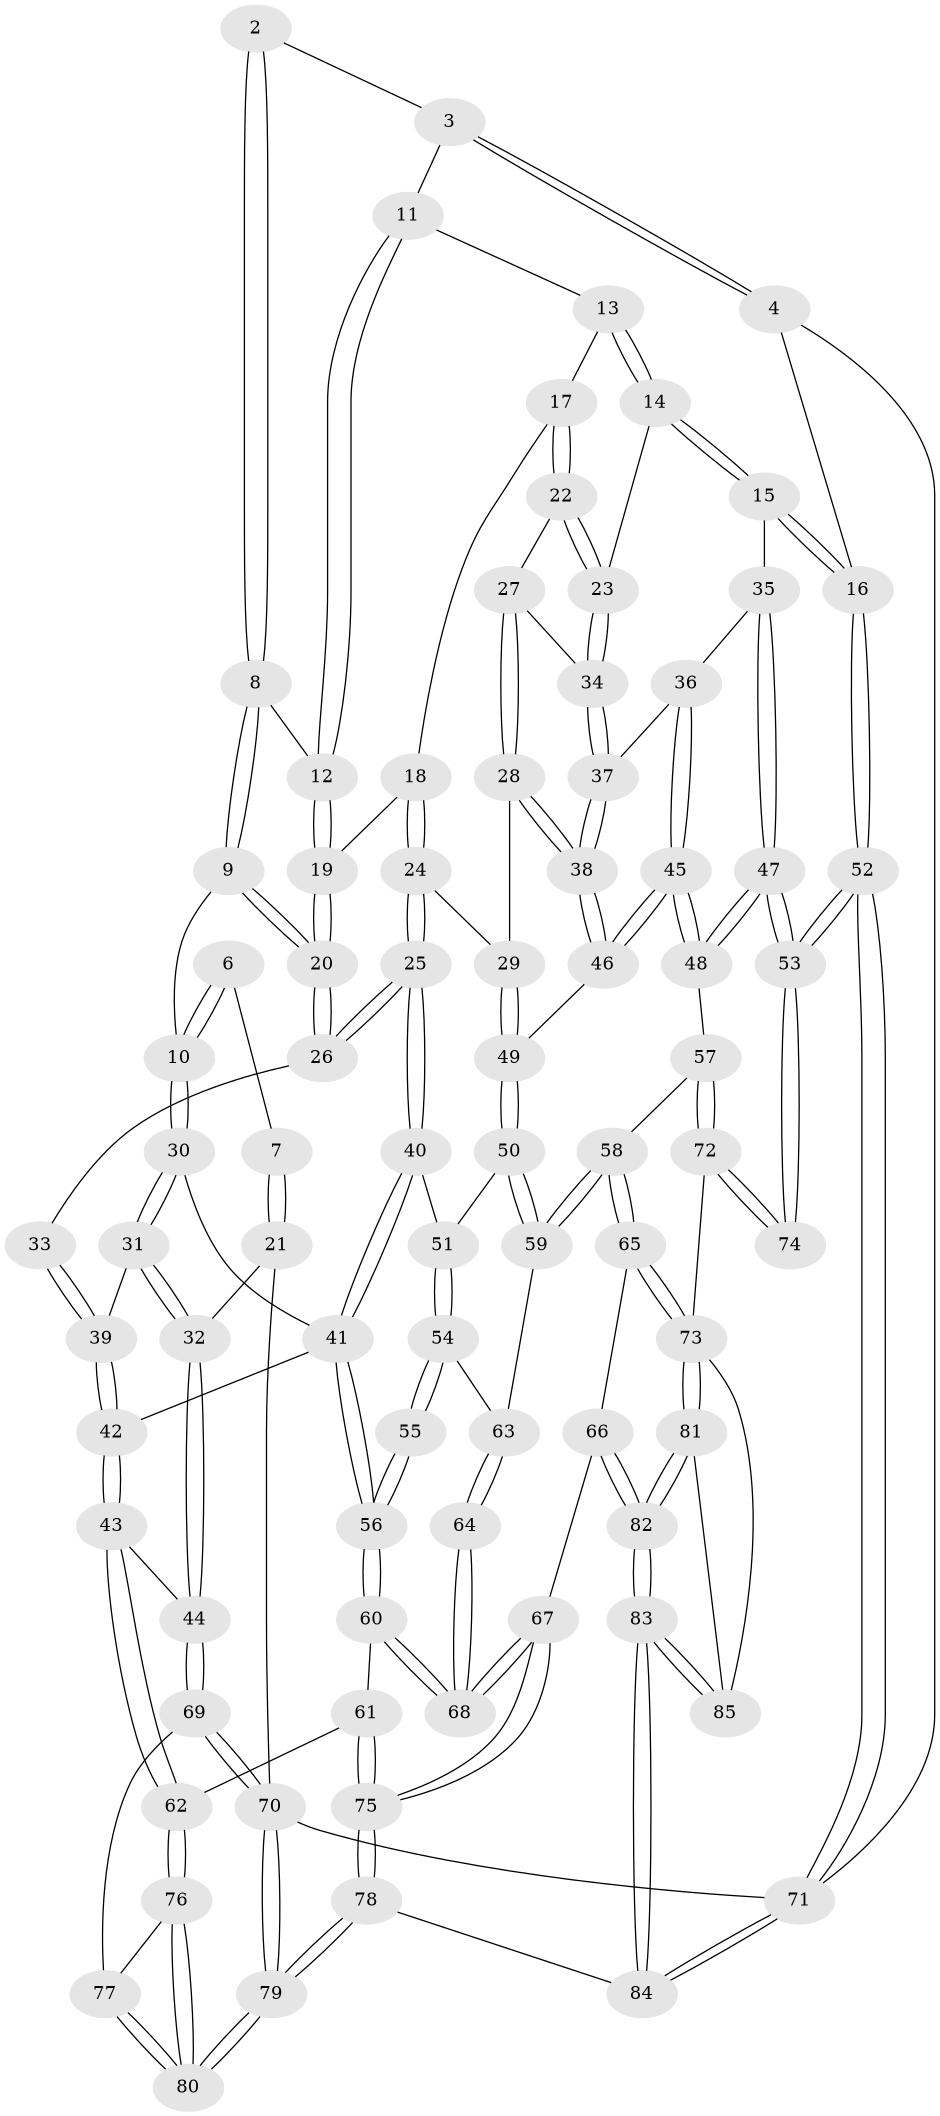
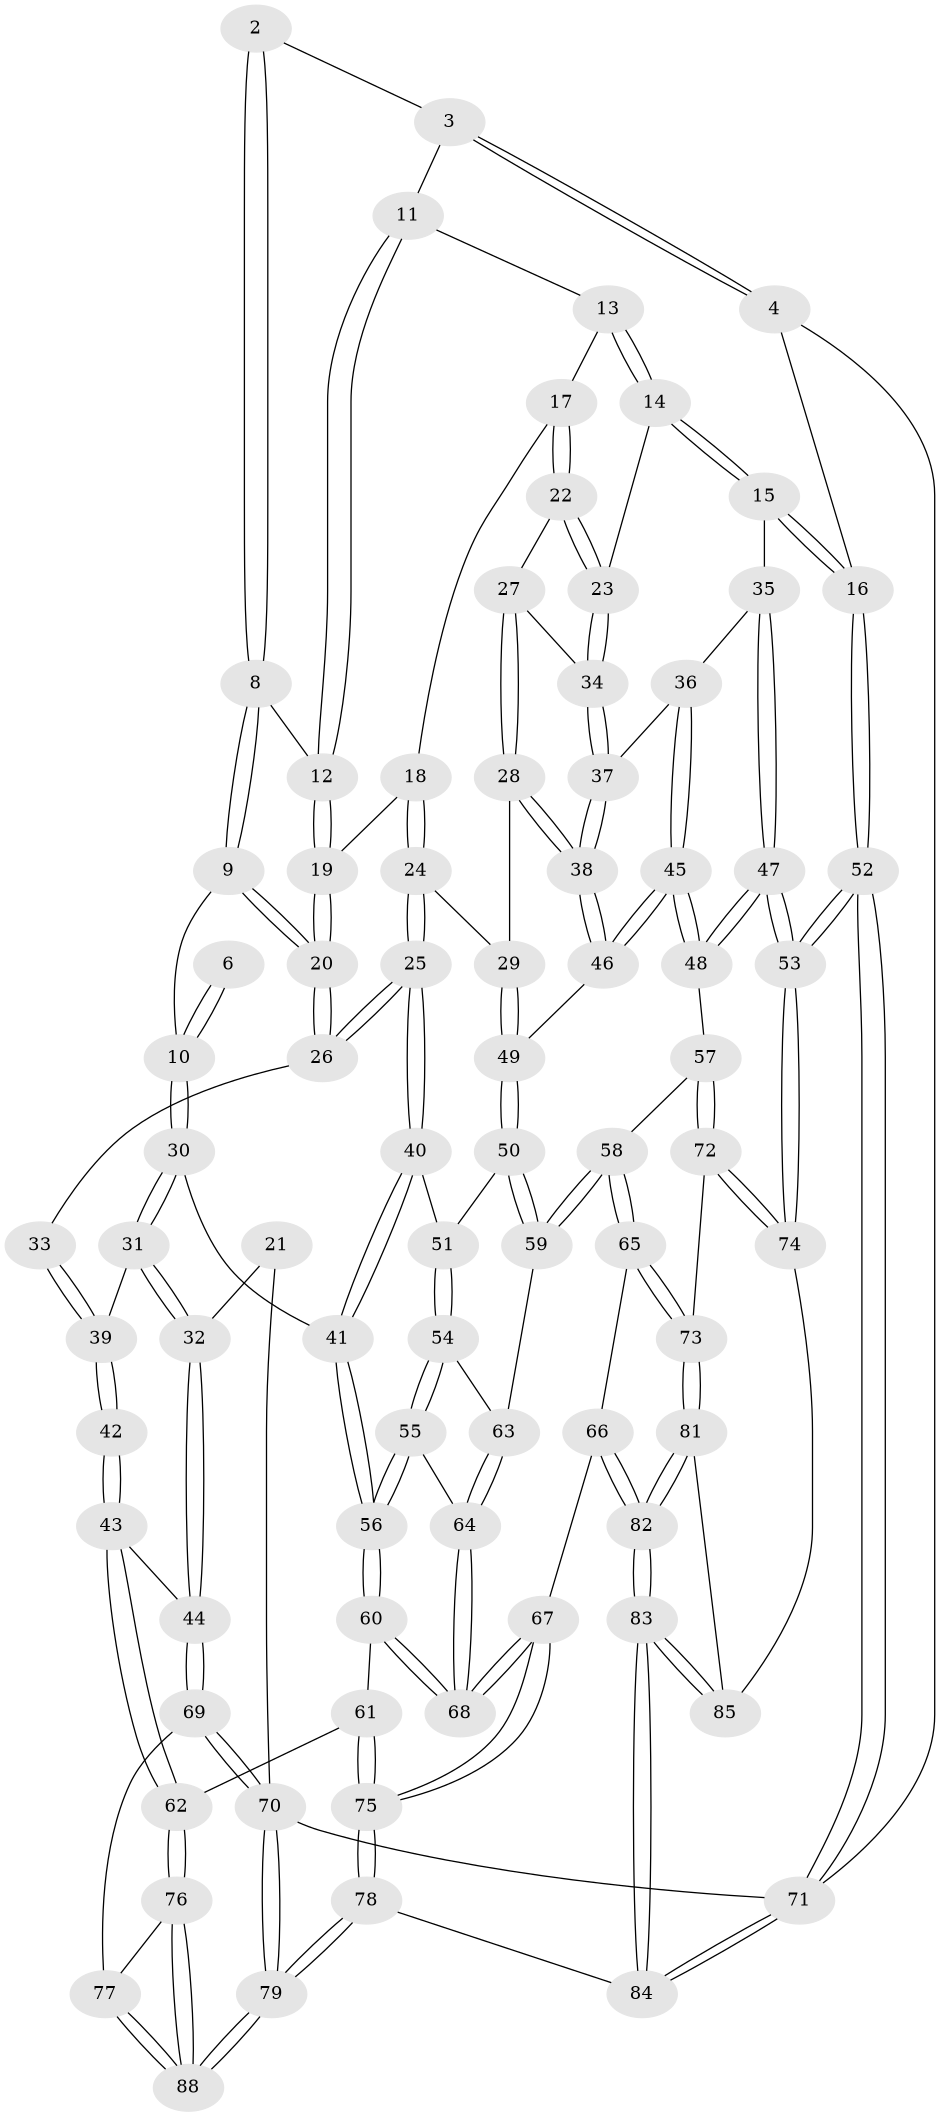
(277, 1152) -> none
(225, 1386) -> none
none -> (438, 1479)
(753, 1521) -> (812, 1489)
(188, 2088) -> (188, 2088)
